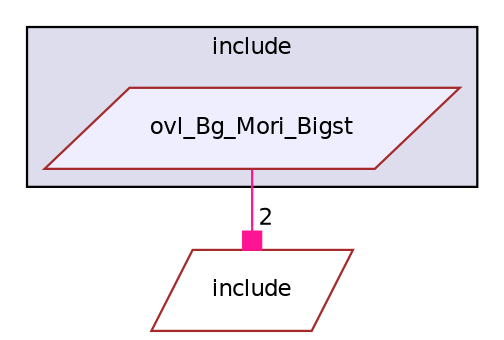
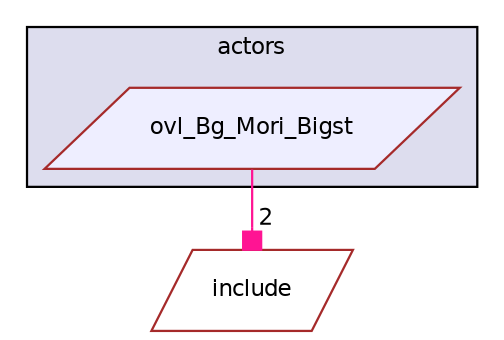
(252, 48) -> (252, 48)
